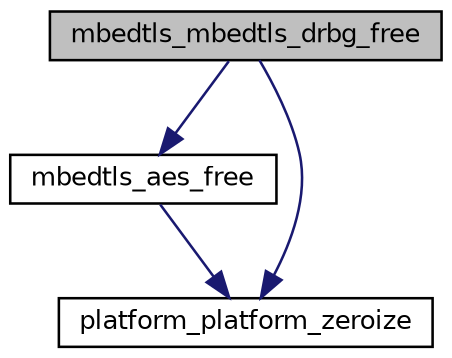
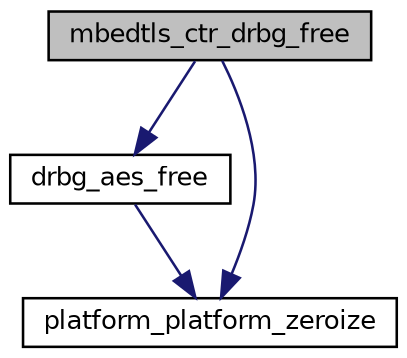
(246, 36) -> (210, 36)
(143, 179) -> (120, 179)
